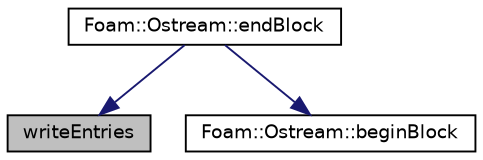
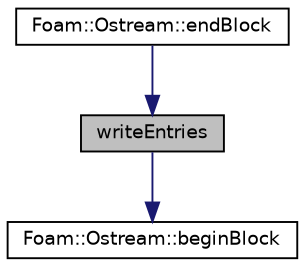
(260, 74) -> (152, 177)
